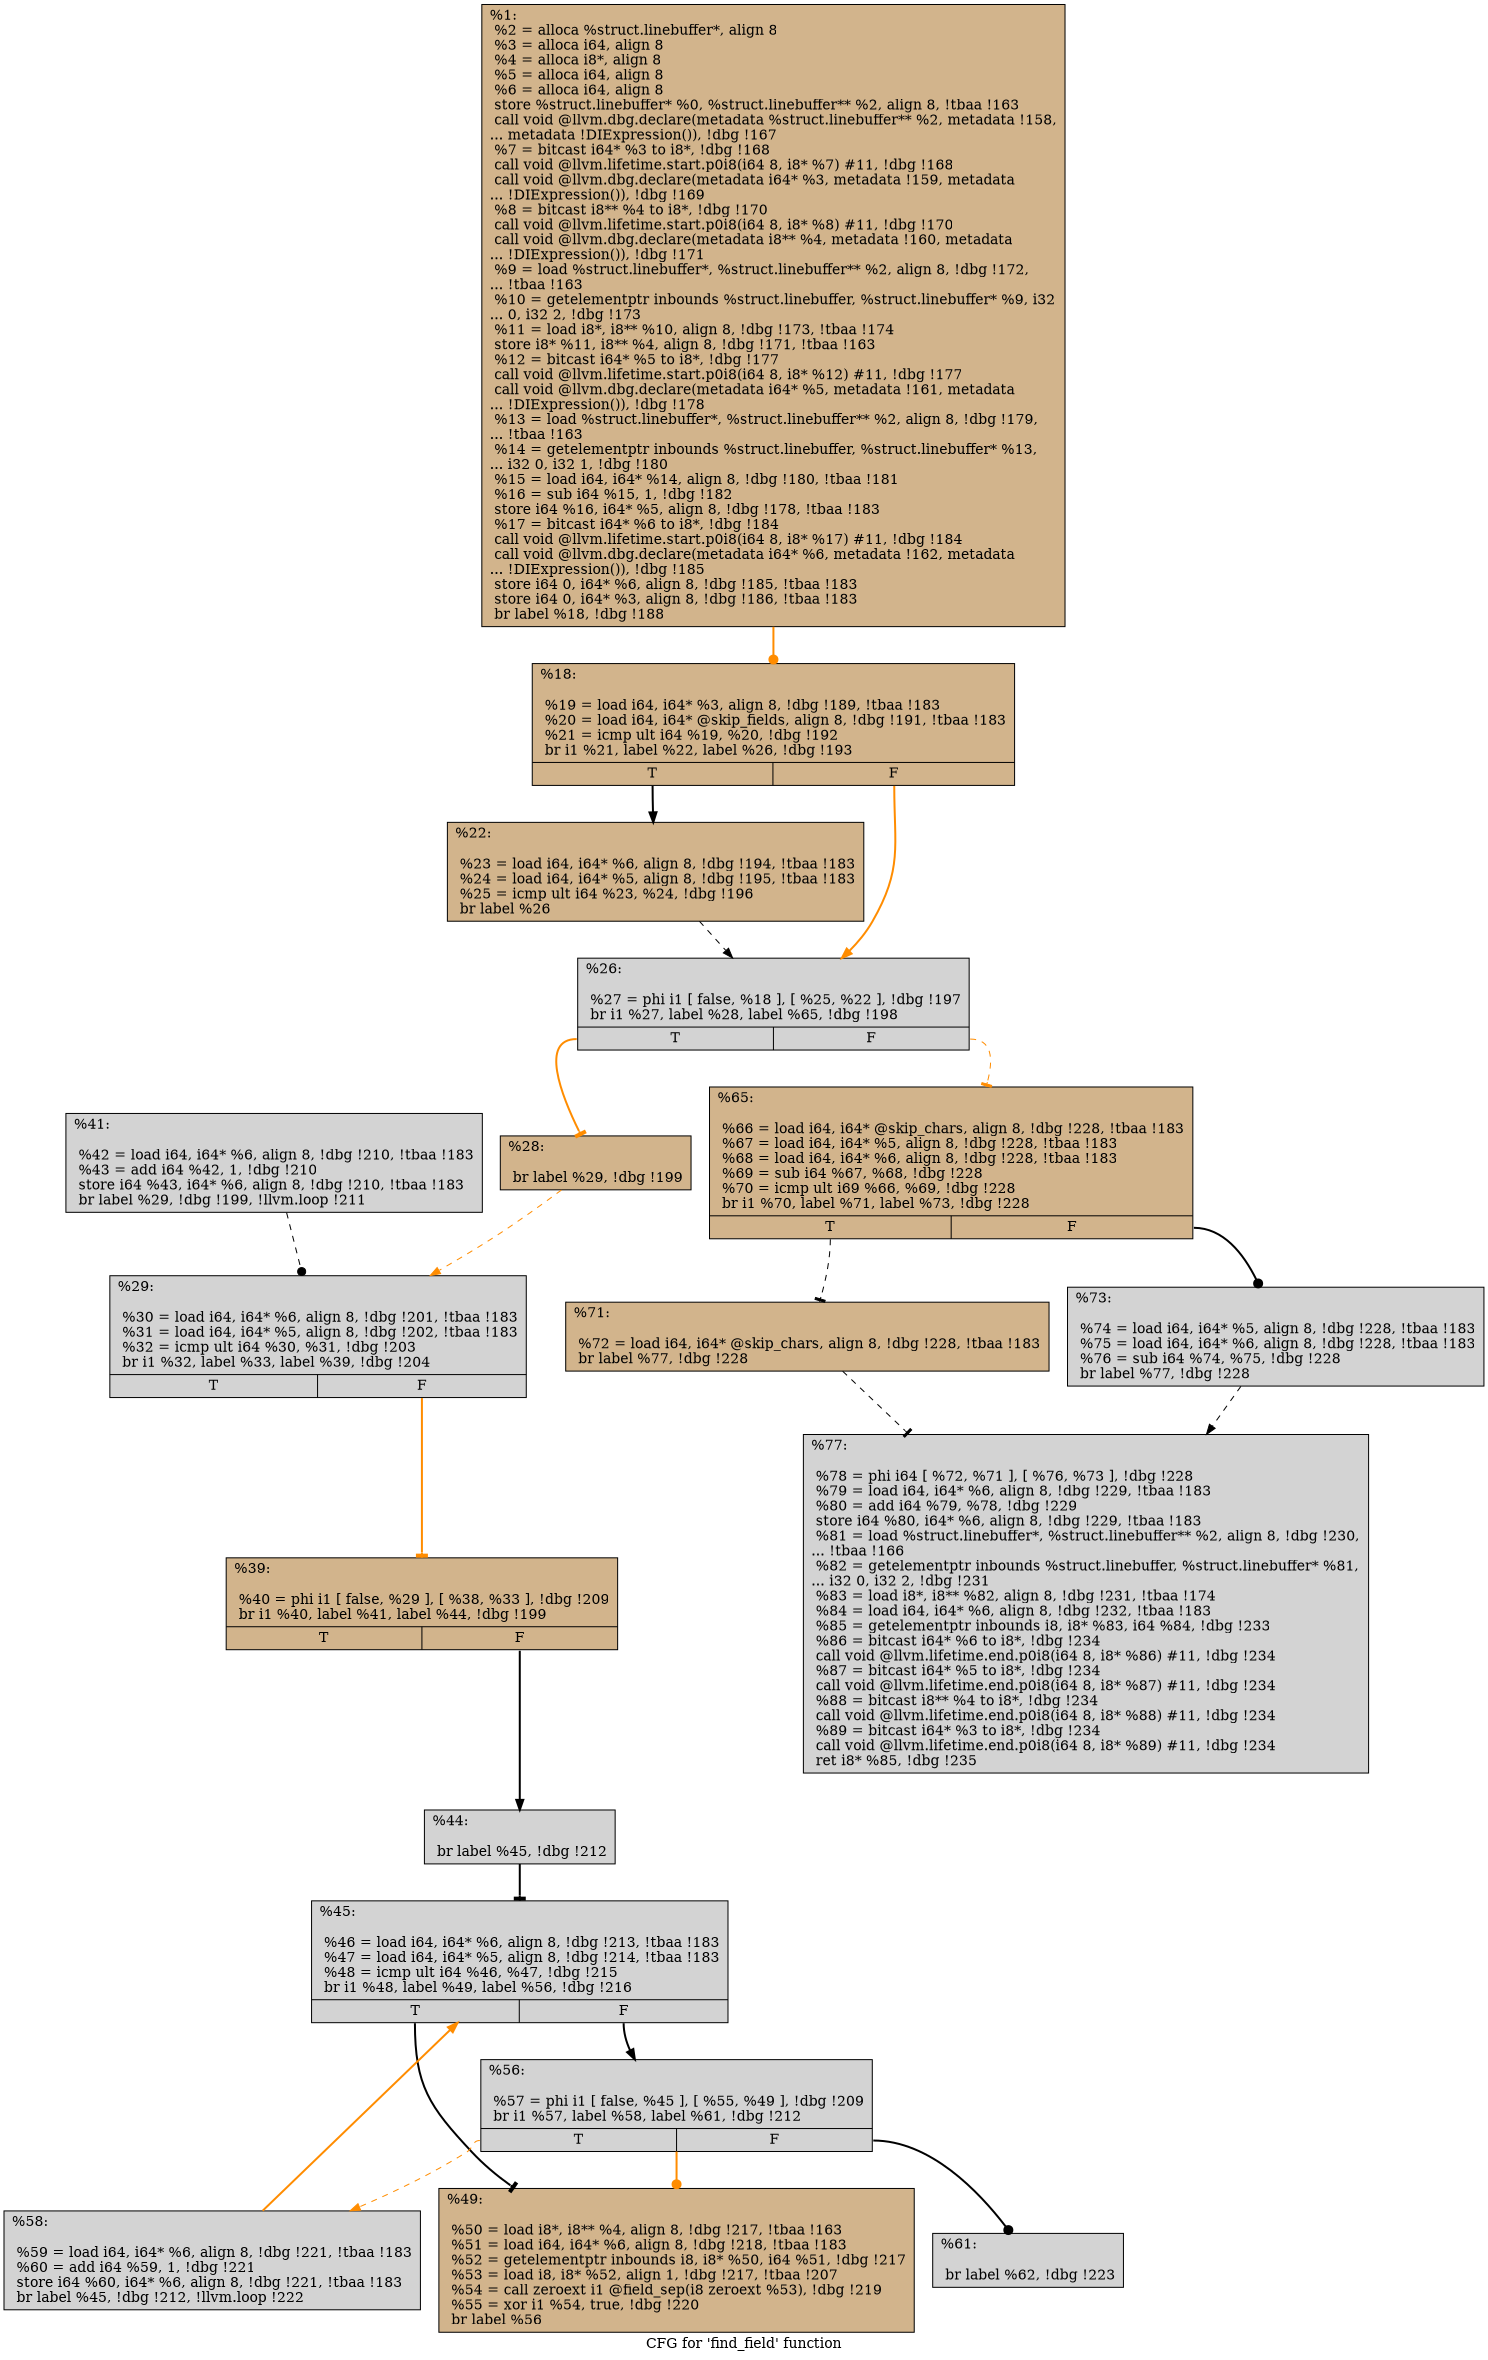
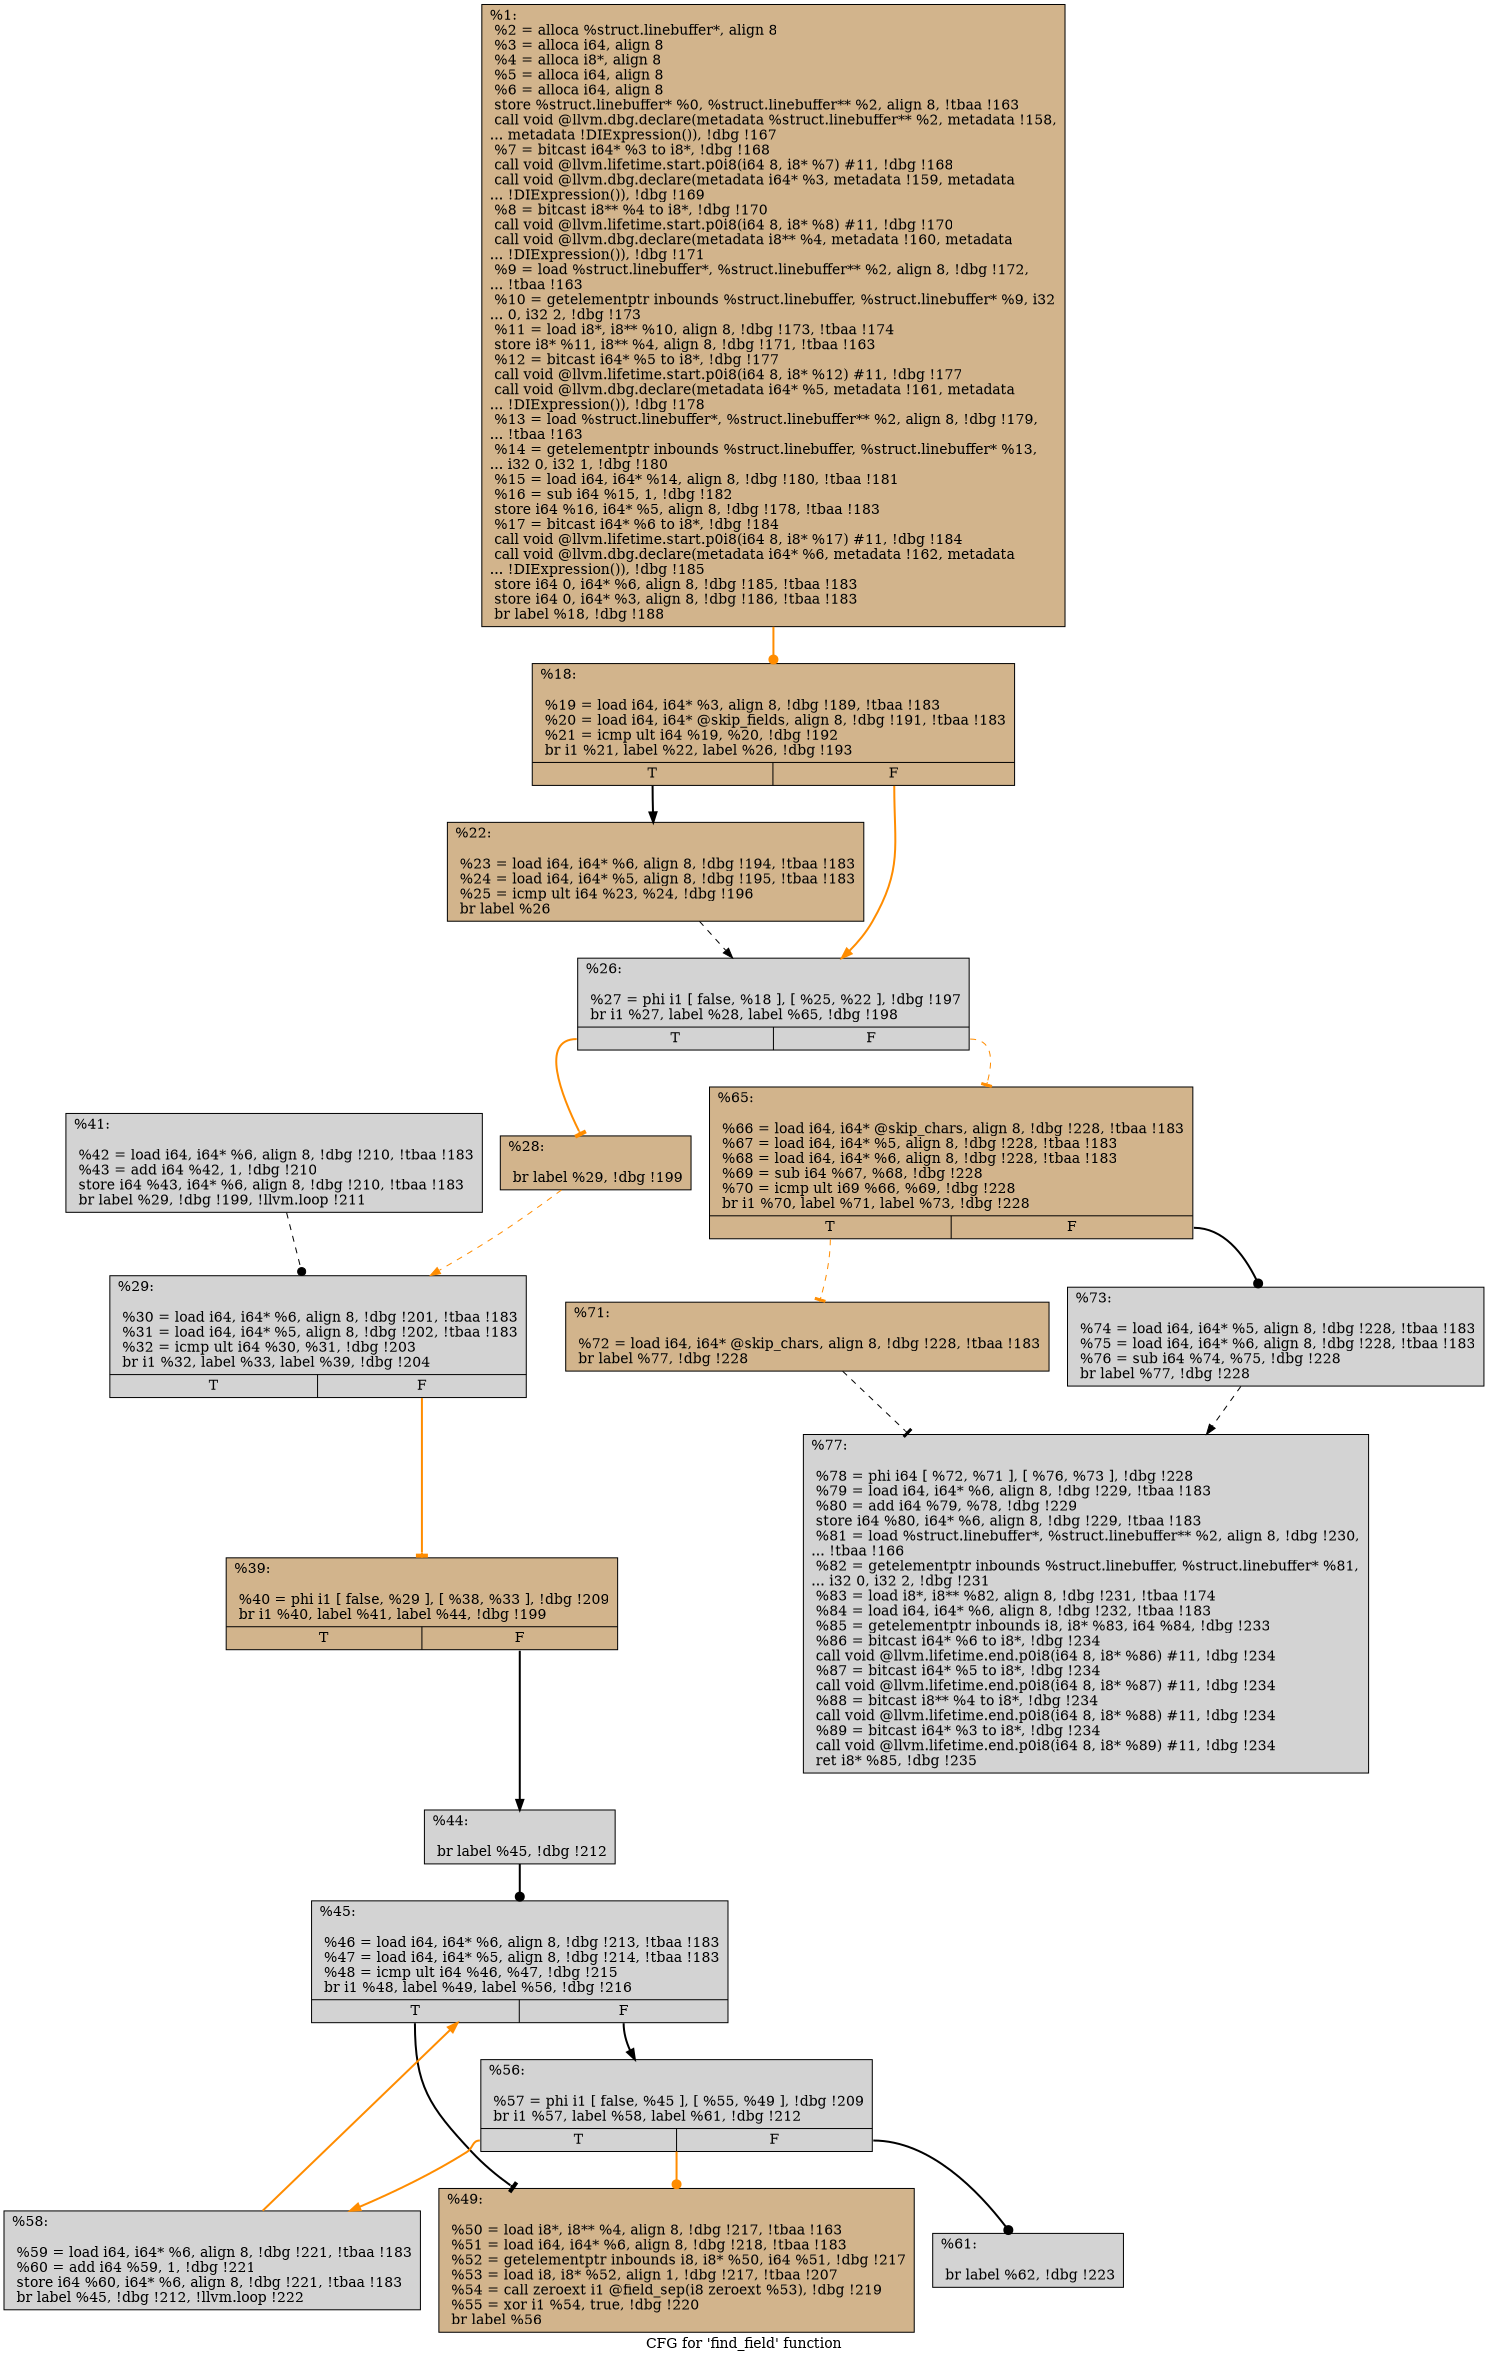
(828, 1268) -> (828, 1268)
(520, 1880) -> (520, 1878)
(422, 2177) -> (422, 2177)
